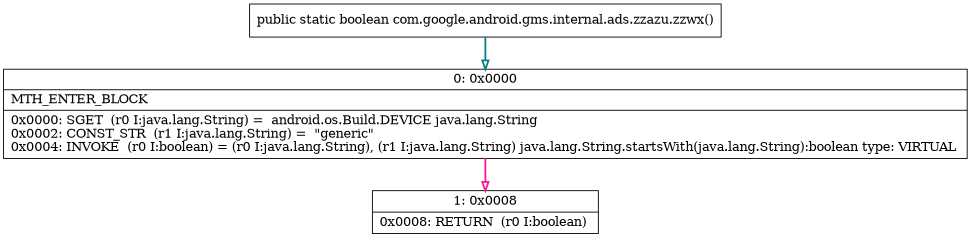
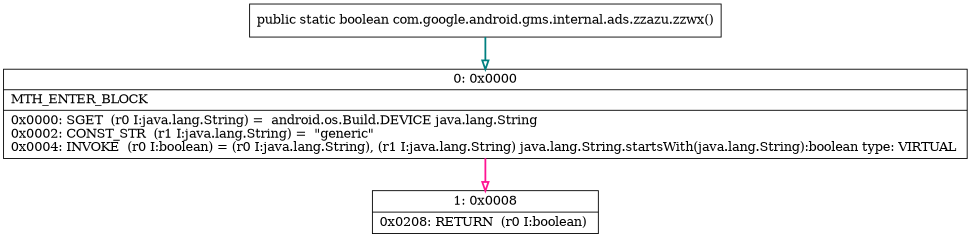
(485, 222) -> (485, 222)
